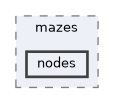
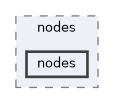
(57, 28) -> (57, 28)
